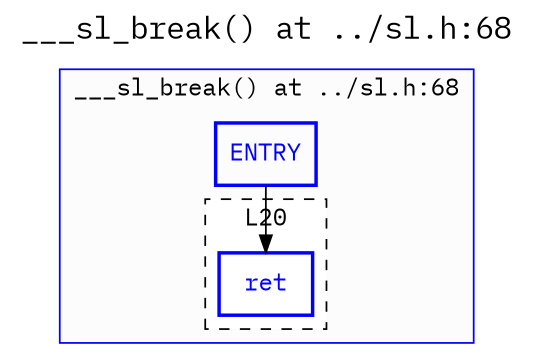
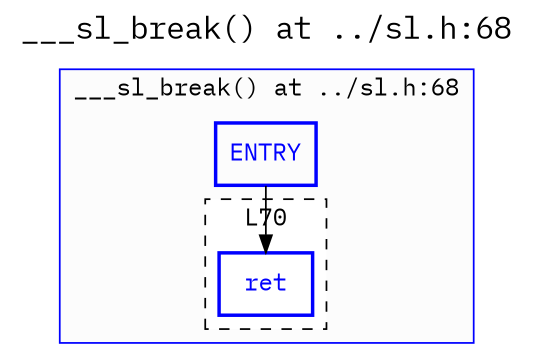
(266, 219) -> (266, 219)
